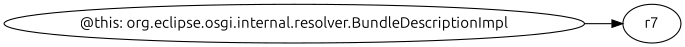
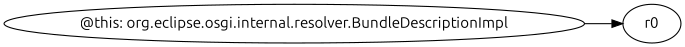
(652, 24) -> (652, 24)
